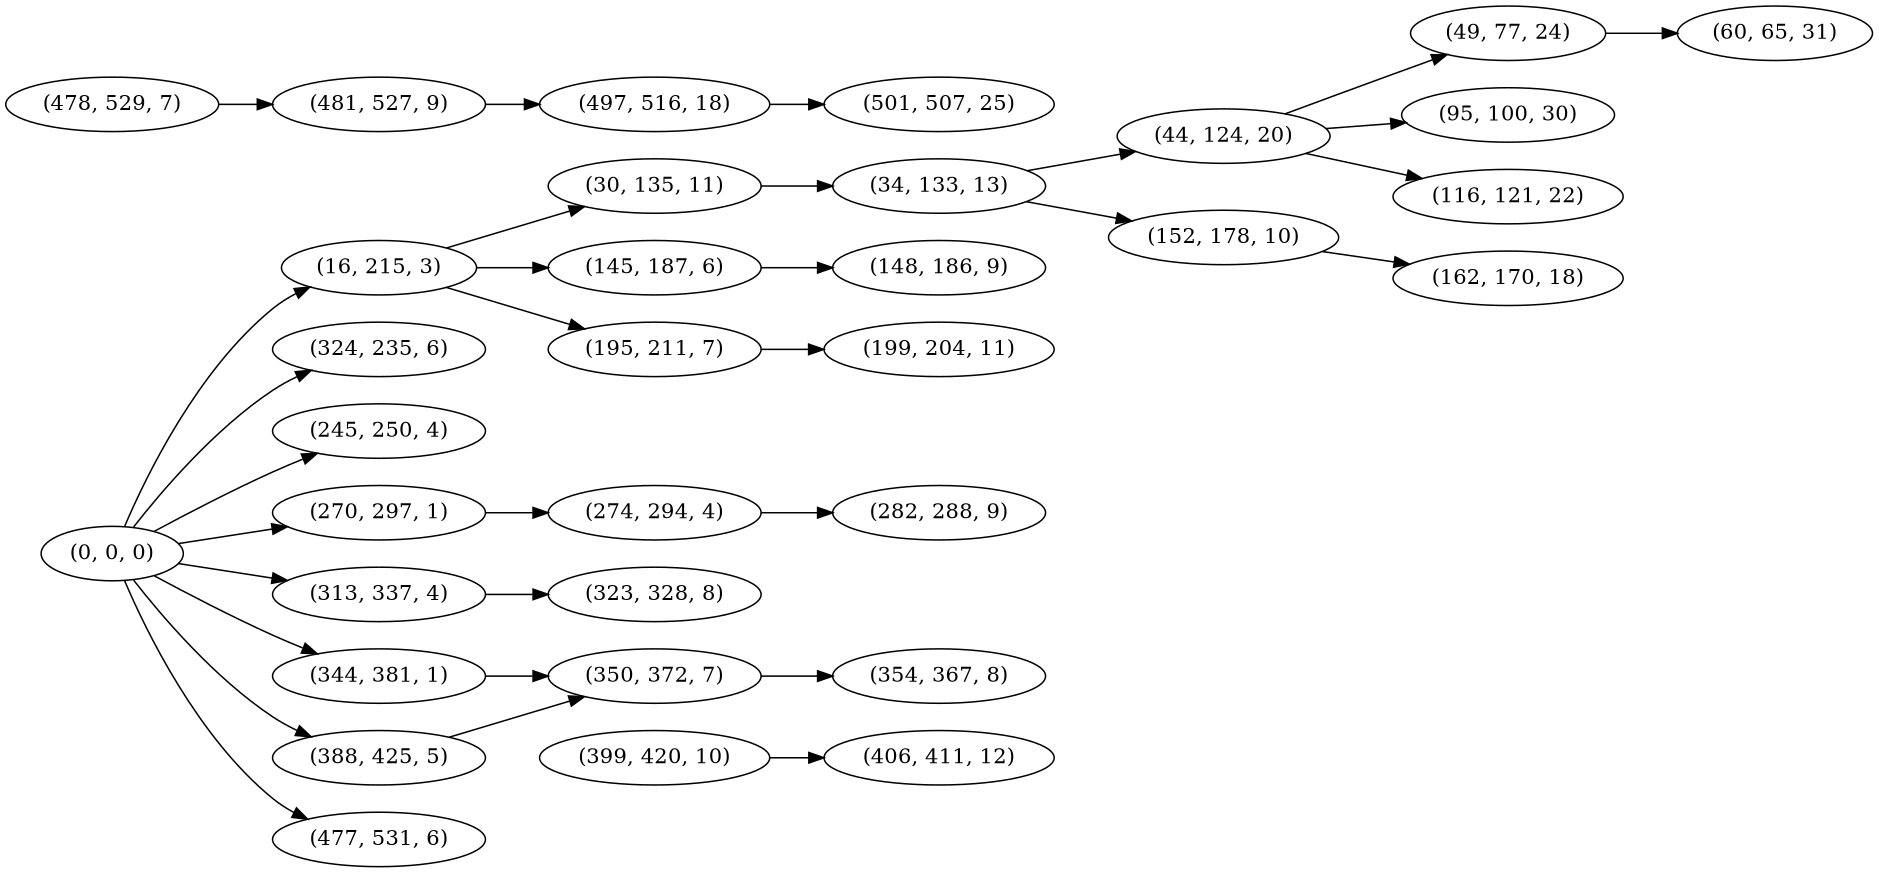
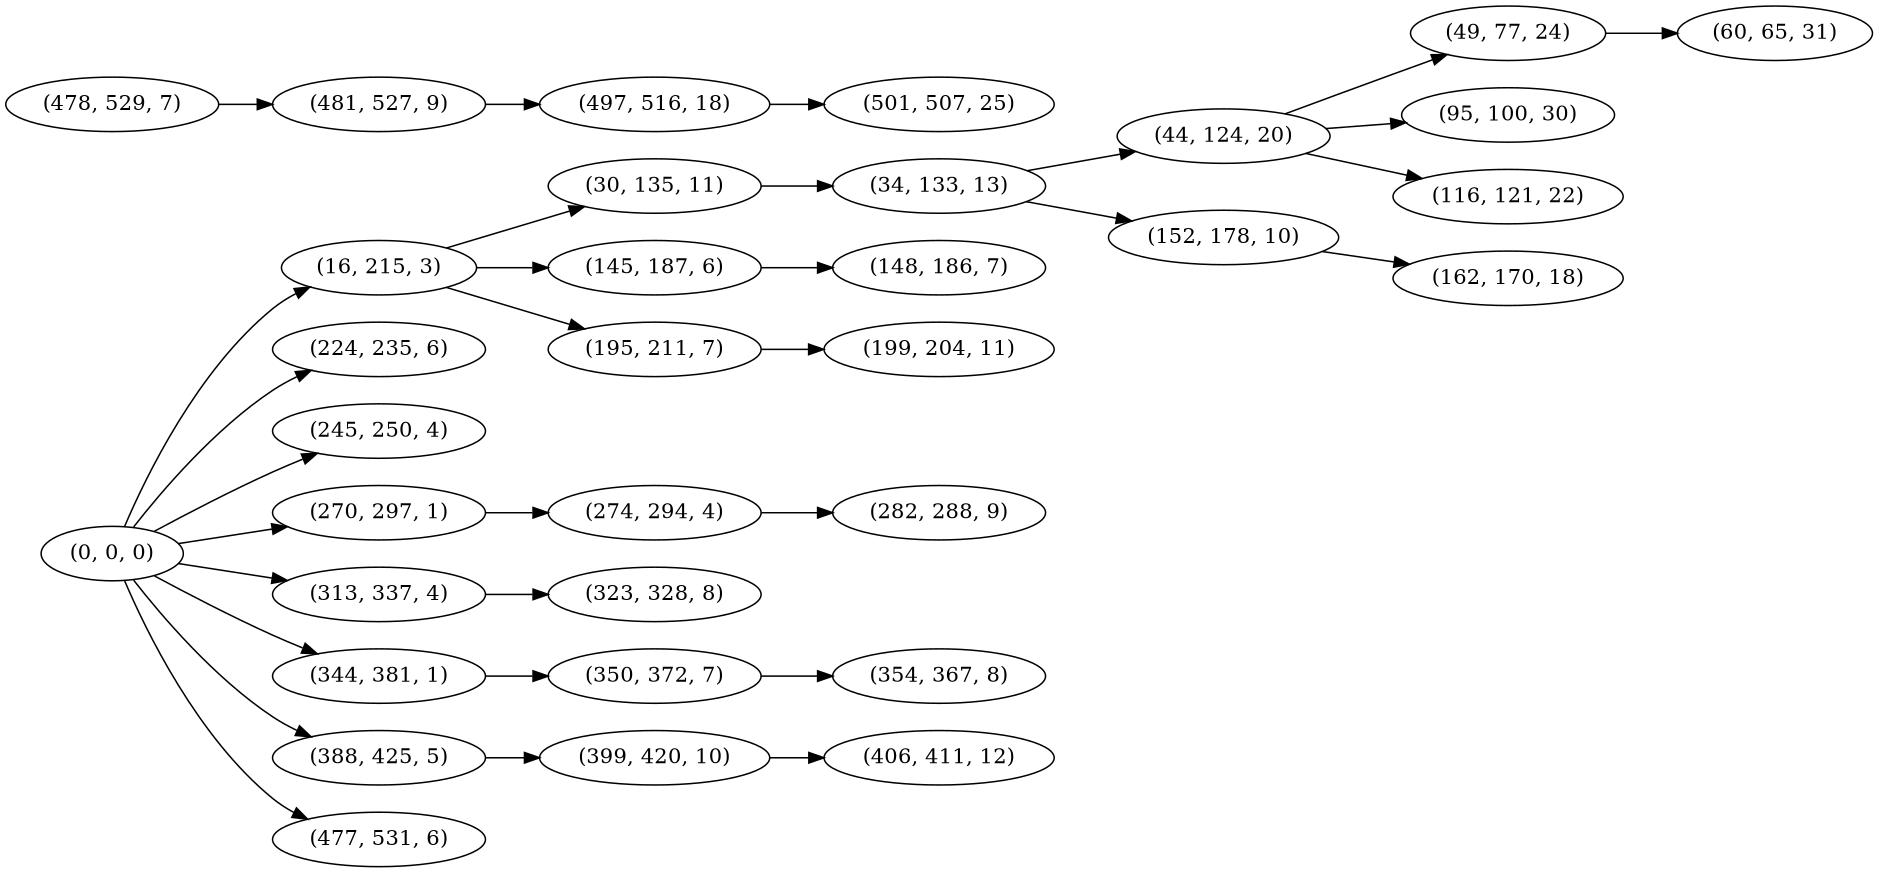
(939, 268) -> (939, 268)
(379, 349) -> (379, 349)
(509, 719) -> (505, 758)
